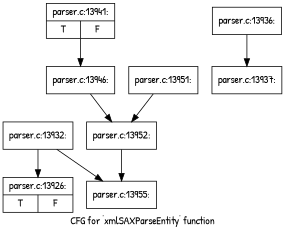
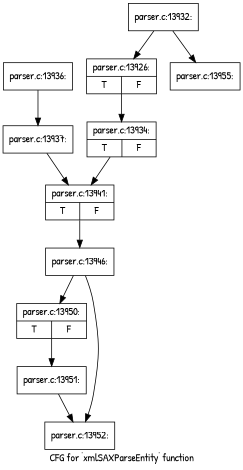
none -> (122, 139)
(122, 161) -> none
none -> (55, 166)
none -> (52, 321)
